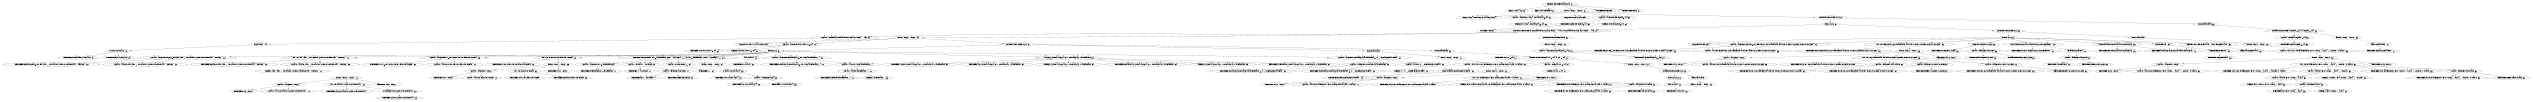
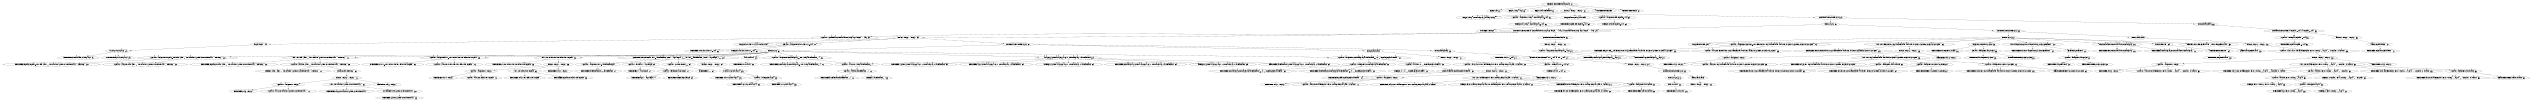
none -> (1495, 11)
none -> (1602, 58)
none -> (347, 71)
